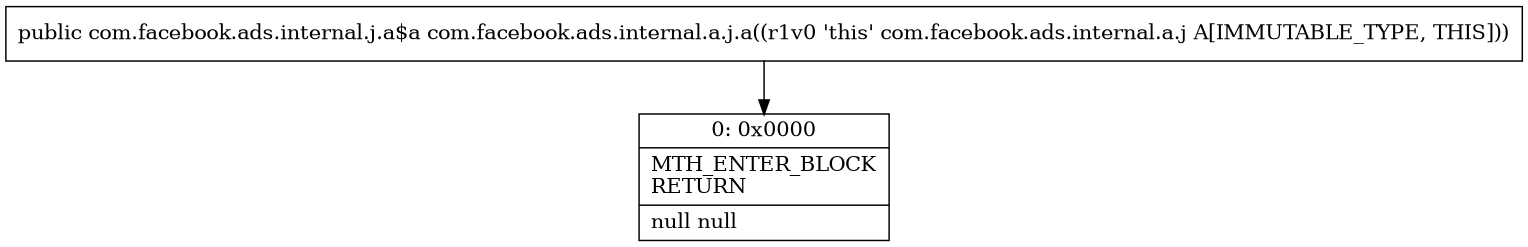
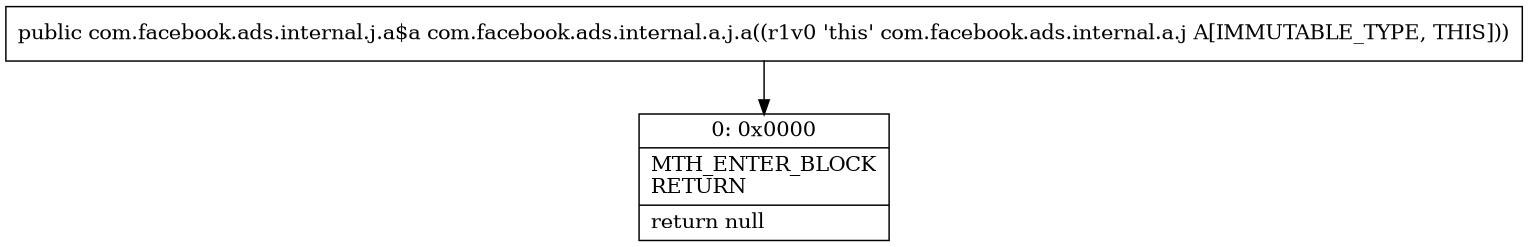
(694, 222) -> (708, 222)
